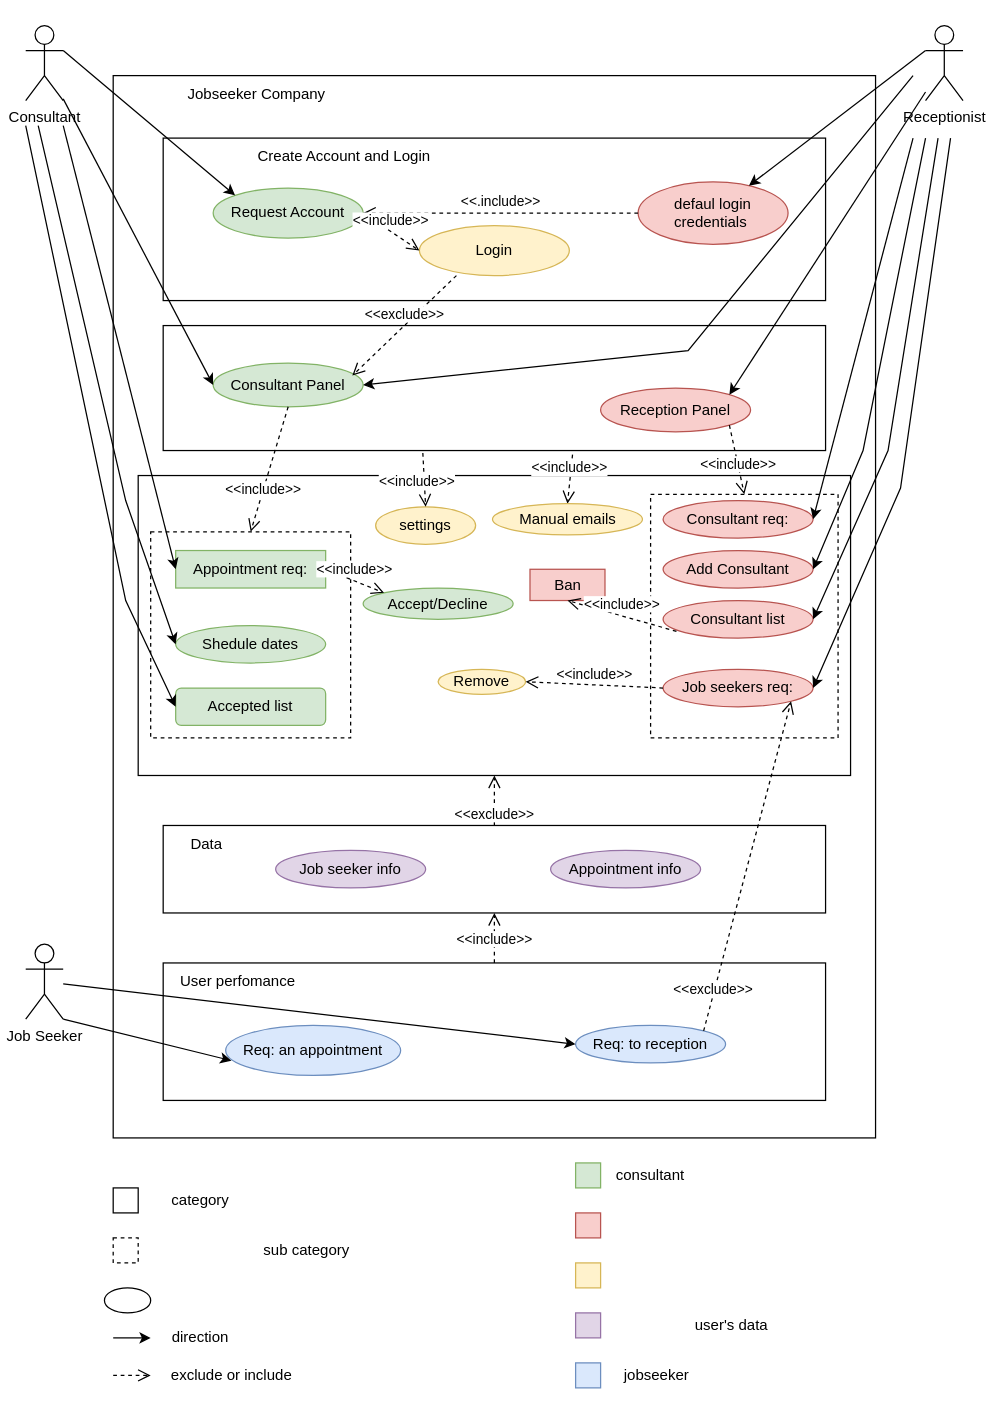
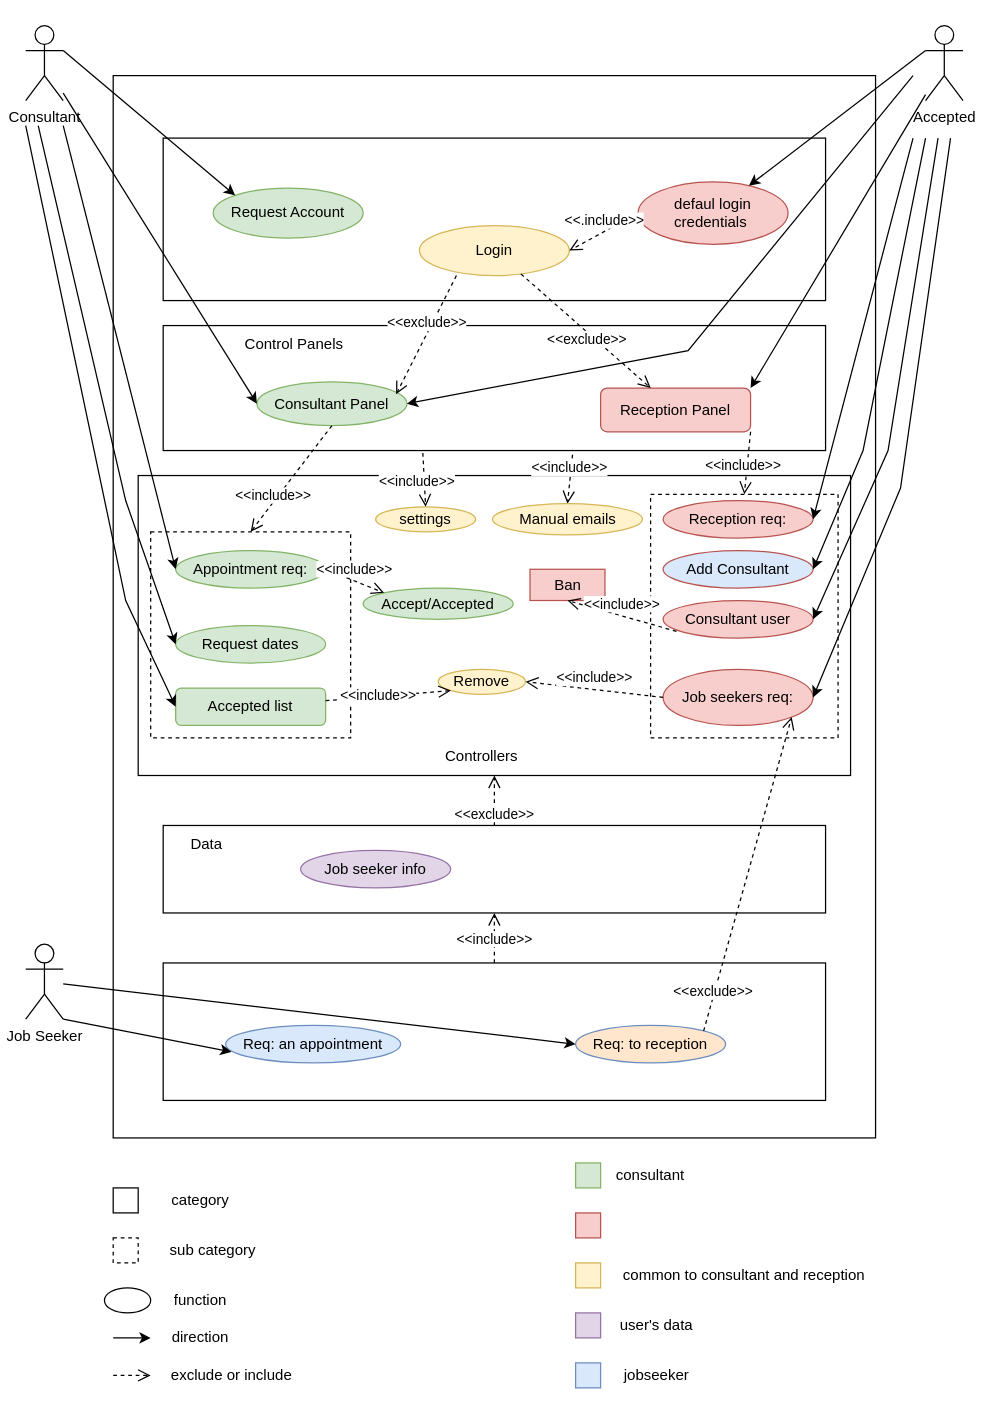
(257, 94) -> none
(945, 118) -> (945, 118)
(344, 157) -> none
(534, 213) -> (590, 240)
(390, 231) -> none
none -> (585, 330)
none -> (294, 344)
(288, 385) -> (332, 404)
(676, 410) -> (676, 410)
(738, 519) -> (738, 519)
(426, 526) -> (426, 519)
(251, 569) -> (251, 569)
(738, 569) -> (738, 569)
(438, 604) -> (438, 604)
(738, 619) -> (738, 619)
(251, 644) -> (251, 644)
(738, 688) -> (738, 698)
none -> (387, 696)
none -> (482, 757)
(351, 869) -> (376, 869)
(626, 869) -> none
(238, 982) -> none
(651, 1044) -> (651, 1044)
(313, 1051) -> (313, 1044)
(307, 1251) -> (213, 1251)
none -> (744, 1276)
none -> (201, 1301)
(732, 1326) -> (657, 1326)
